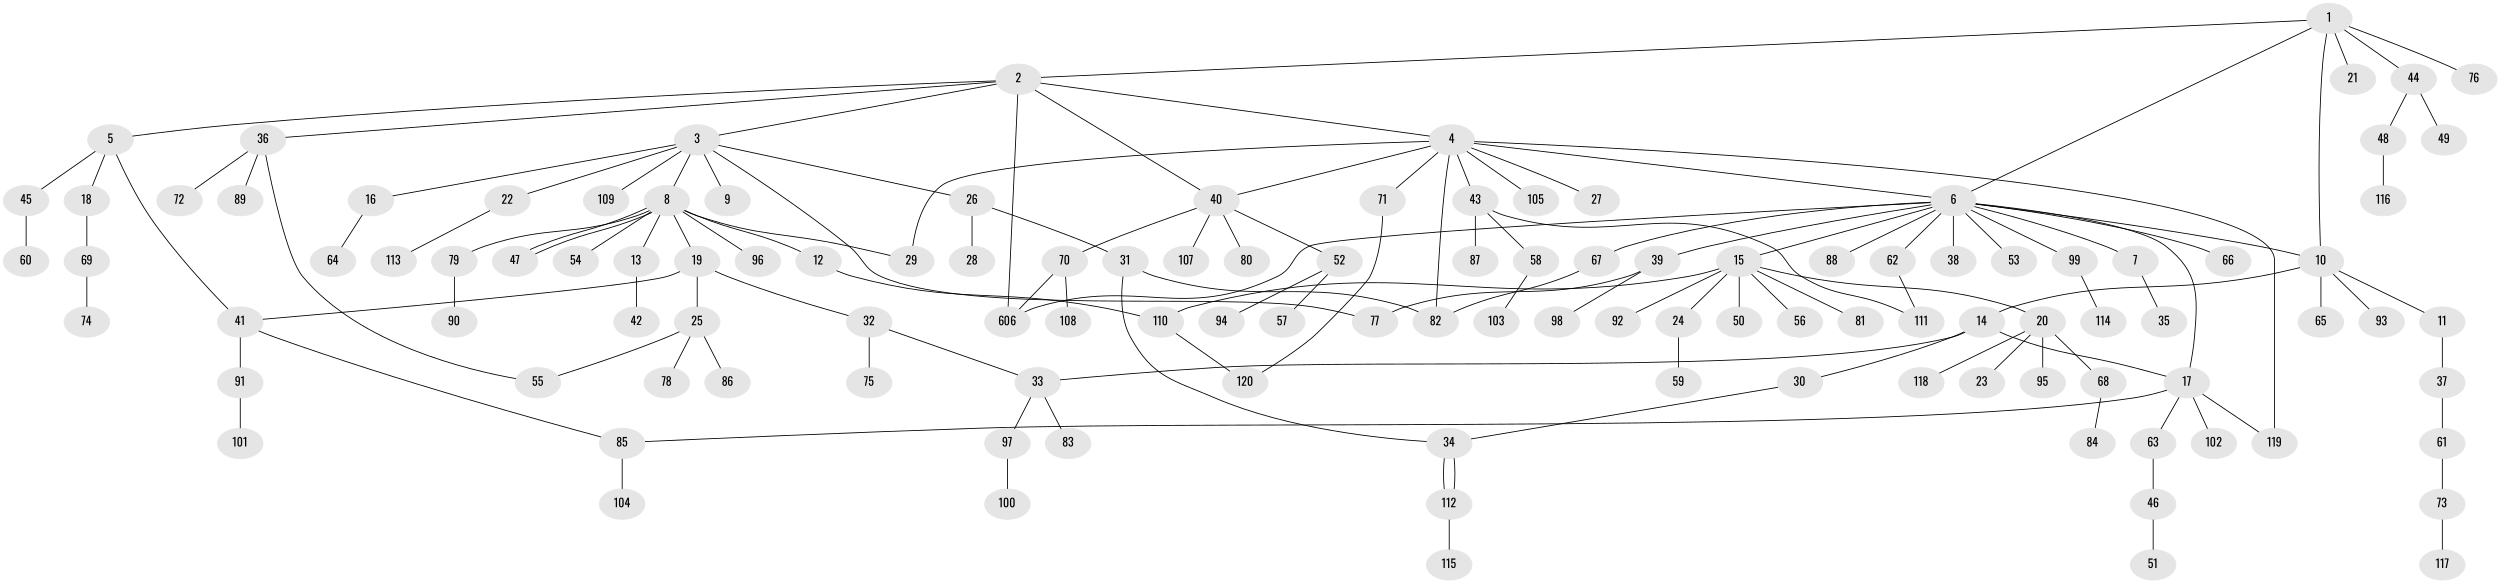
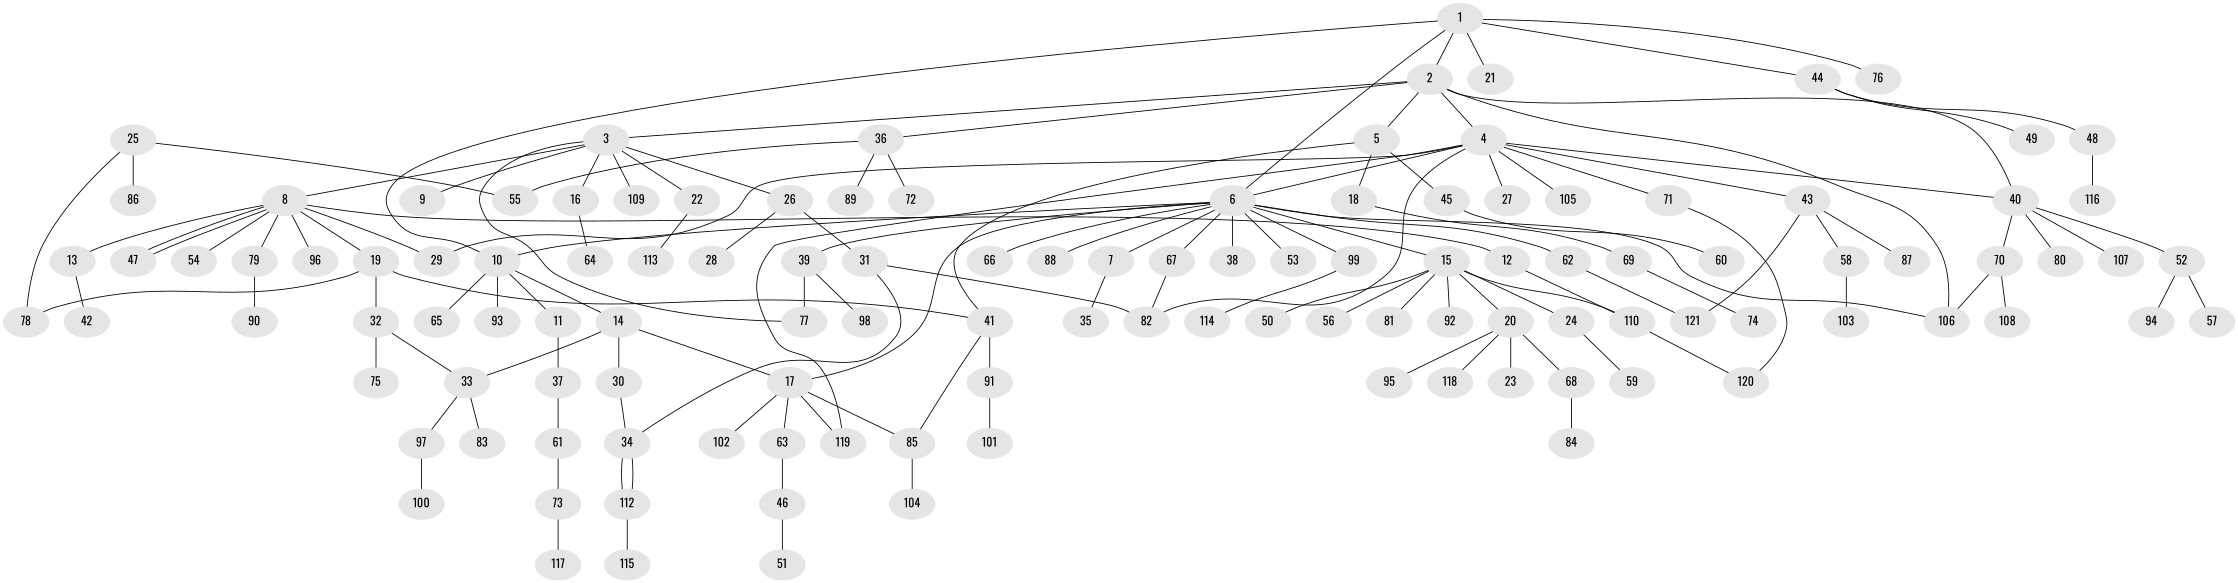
(697, 292) -> (201, 292)
(1007, 322) -> (1947, 322)
(1921, 322) -> (1693, 322)
